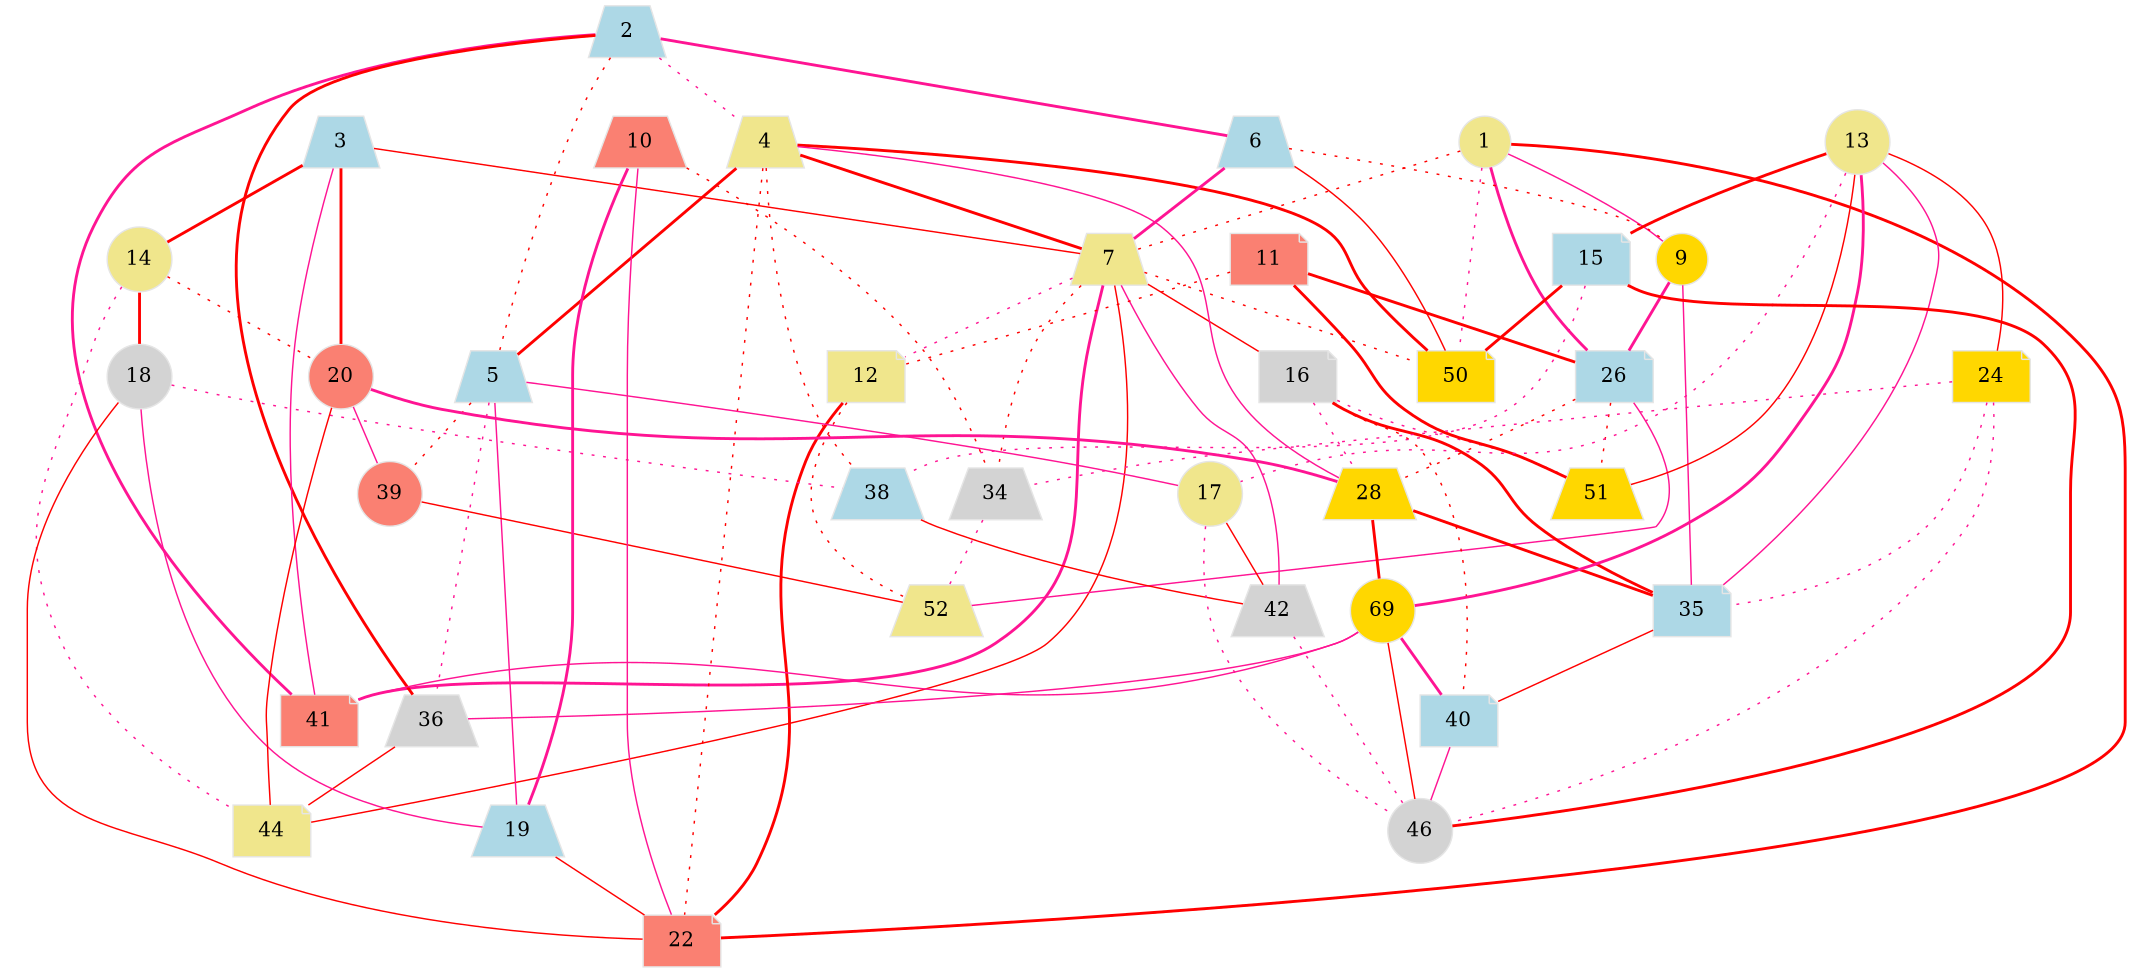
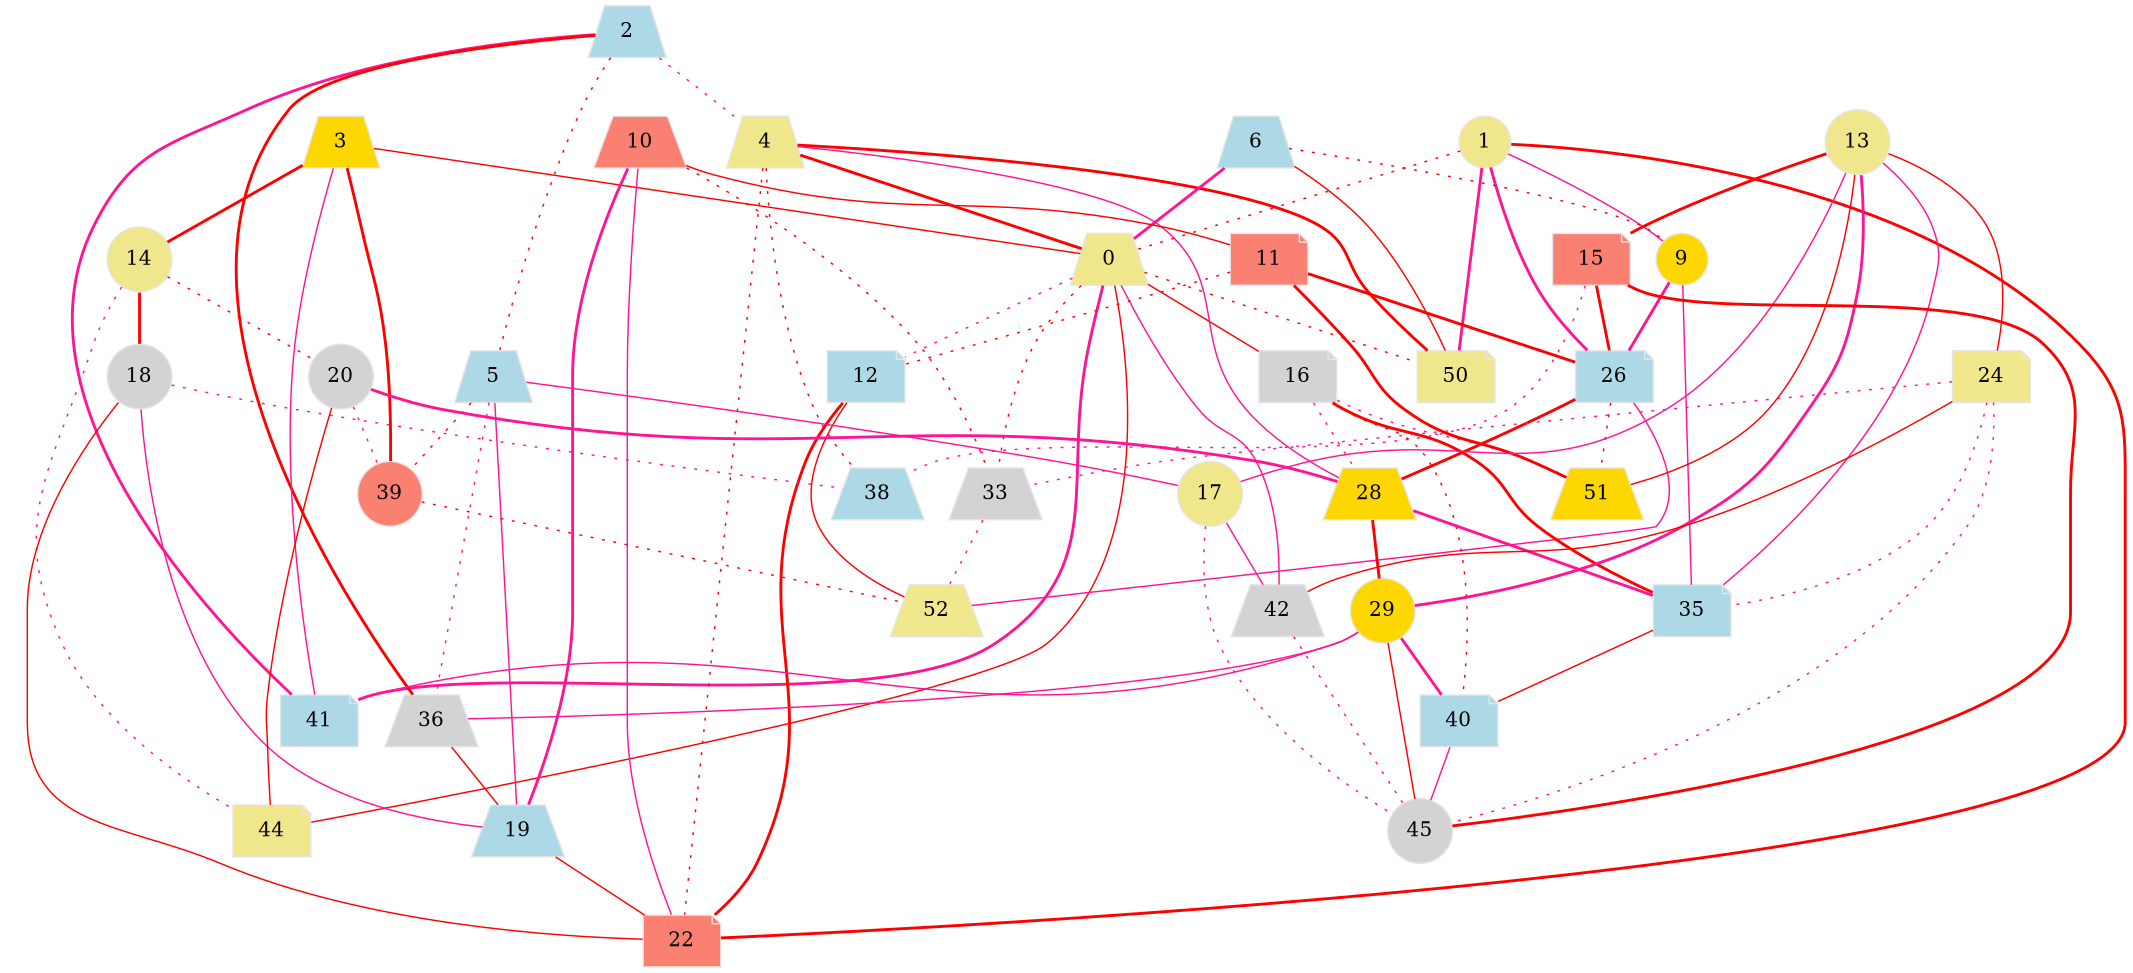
(944, 87) -> none
(341, 142) -> (341, 142)
none -> (985, 206)
(341, 256) -> (381, 313)
(1109, 259) -> (1109, 259)
(1471, 259) -> (1471, 259)
(1591, 259) -> (1591, 259)
(622, 266) -> none
(1524, 318) -> (1603, 318)
(341, 377) -> (341, 377)
(866, 377) -> (866, 377)
(1456, 377) -> (1456, 377)
(1991, 377) -> (1991, 377)
(1622, 432) -> (1622, 432)
(365, 435) -> (365, 435)
(1498, 436) -> (1498, 436)
(996, 494) -> (996, 494)
(815, 517) -> (815, 517)
(662, 552) -> (662, 552)
(1533, 553) -> (1551, 559)
(1245, 554) -> (1245, 554)
(1080, 570) -> (1625, 541)
(1383, 611) -> (1383, 611)
(319, 721) -> (319, 721)
(352, 776) -> (475, 776)
(1420, 831) -> (1420, 831)
